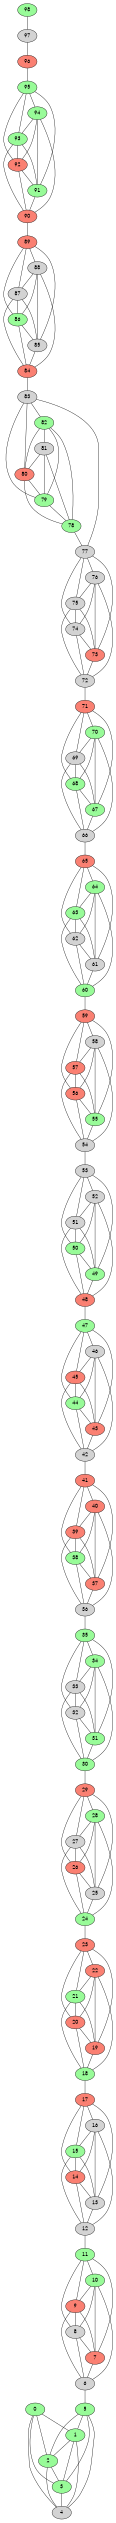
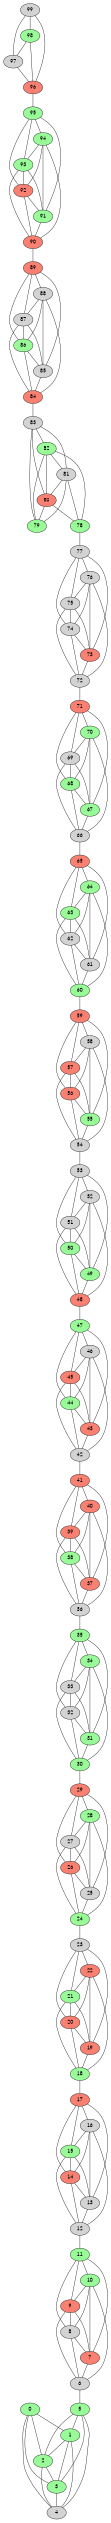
none -> (30, 10)
none -> (32, 62)
(99, 455) -> (60, 443)
(58, 513) -> none
(85, 1945) -> (80, 1945)
